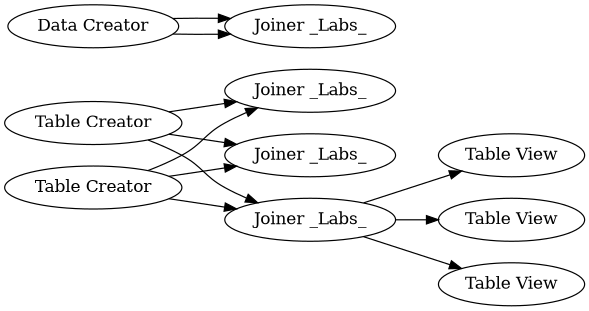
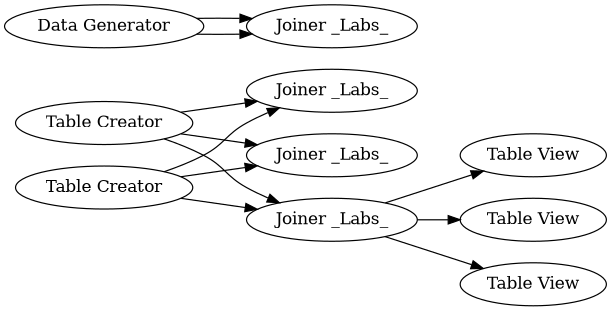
(93, 26) -> (104, 26)
